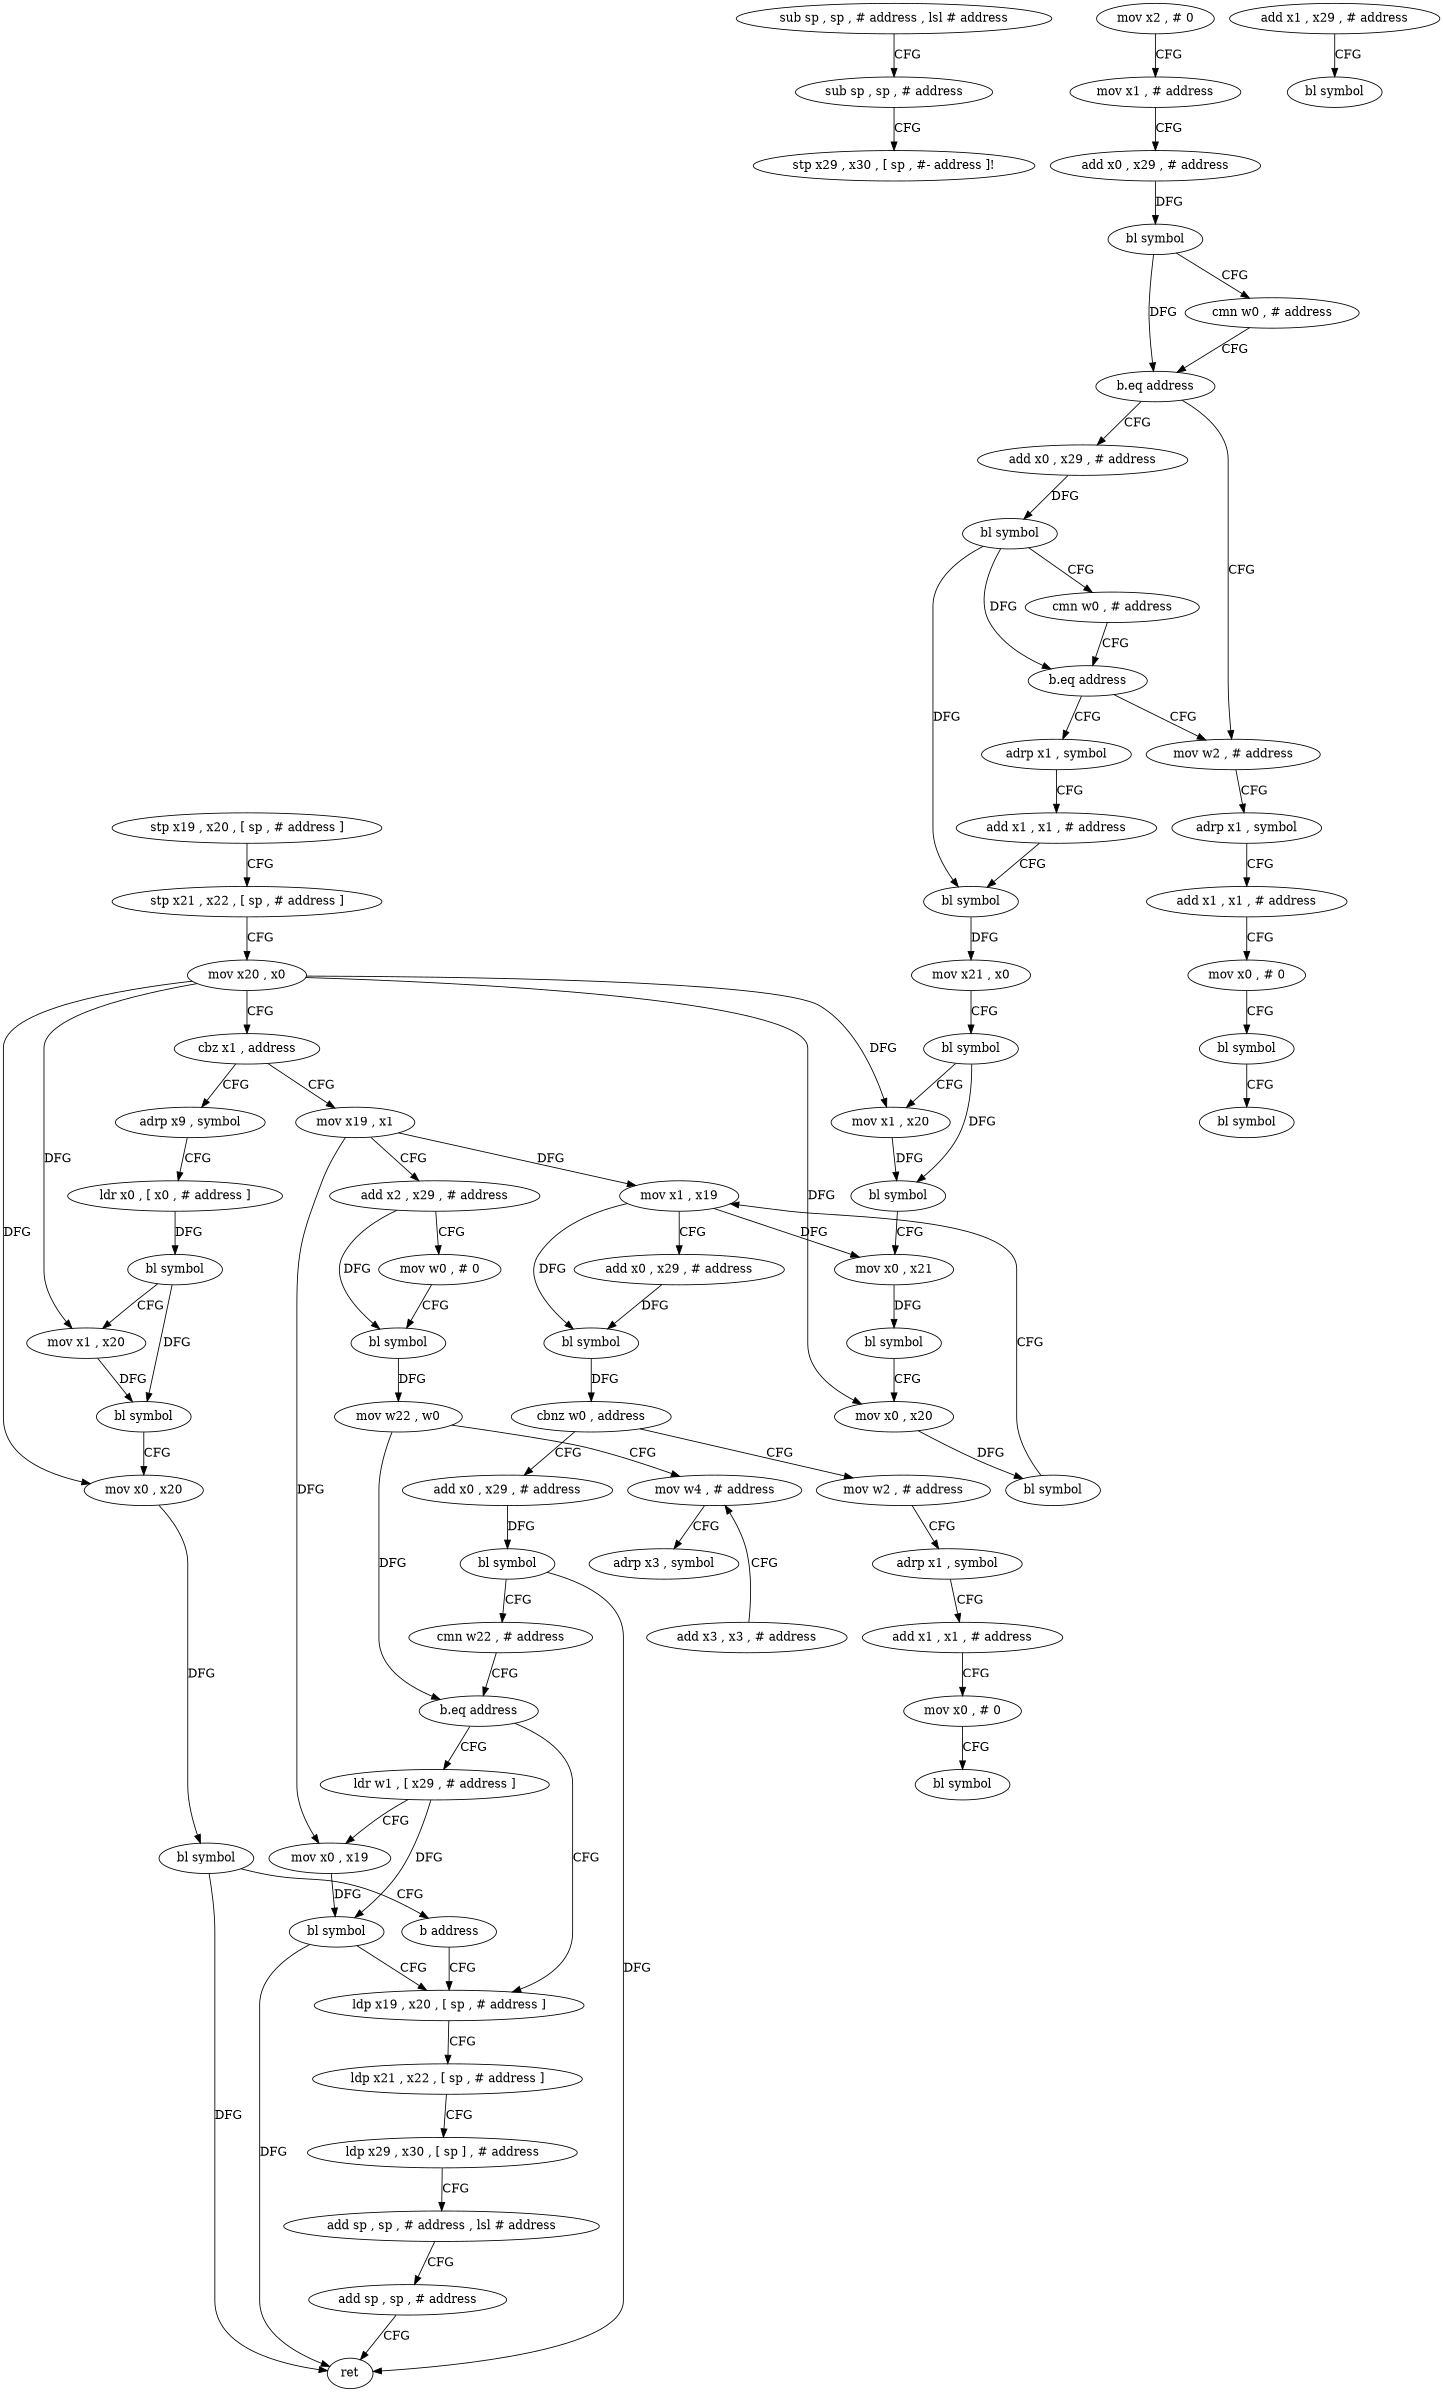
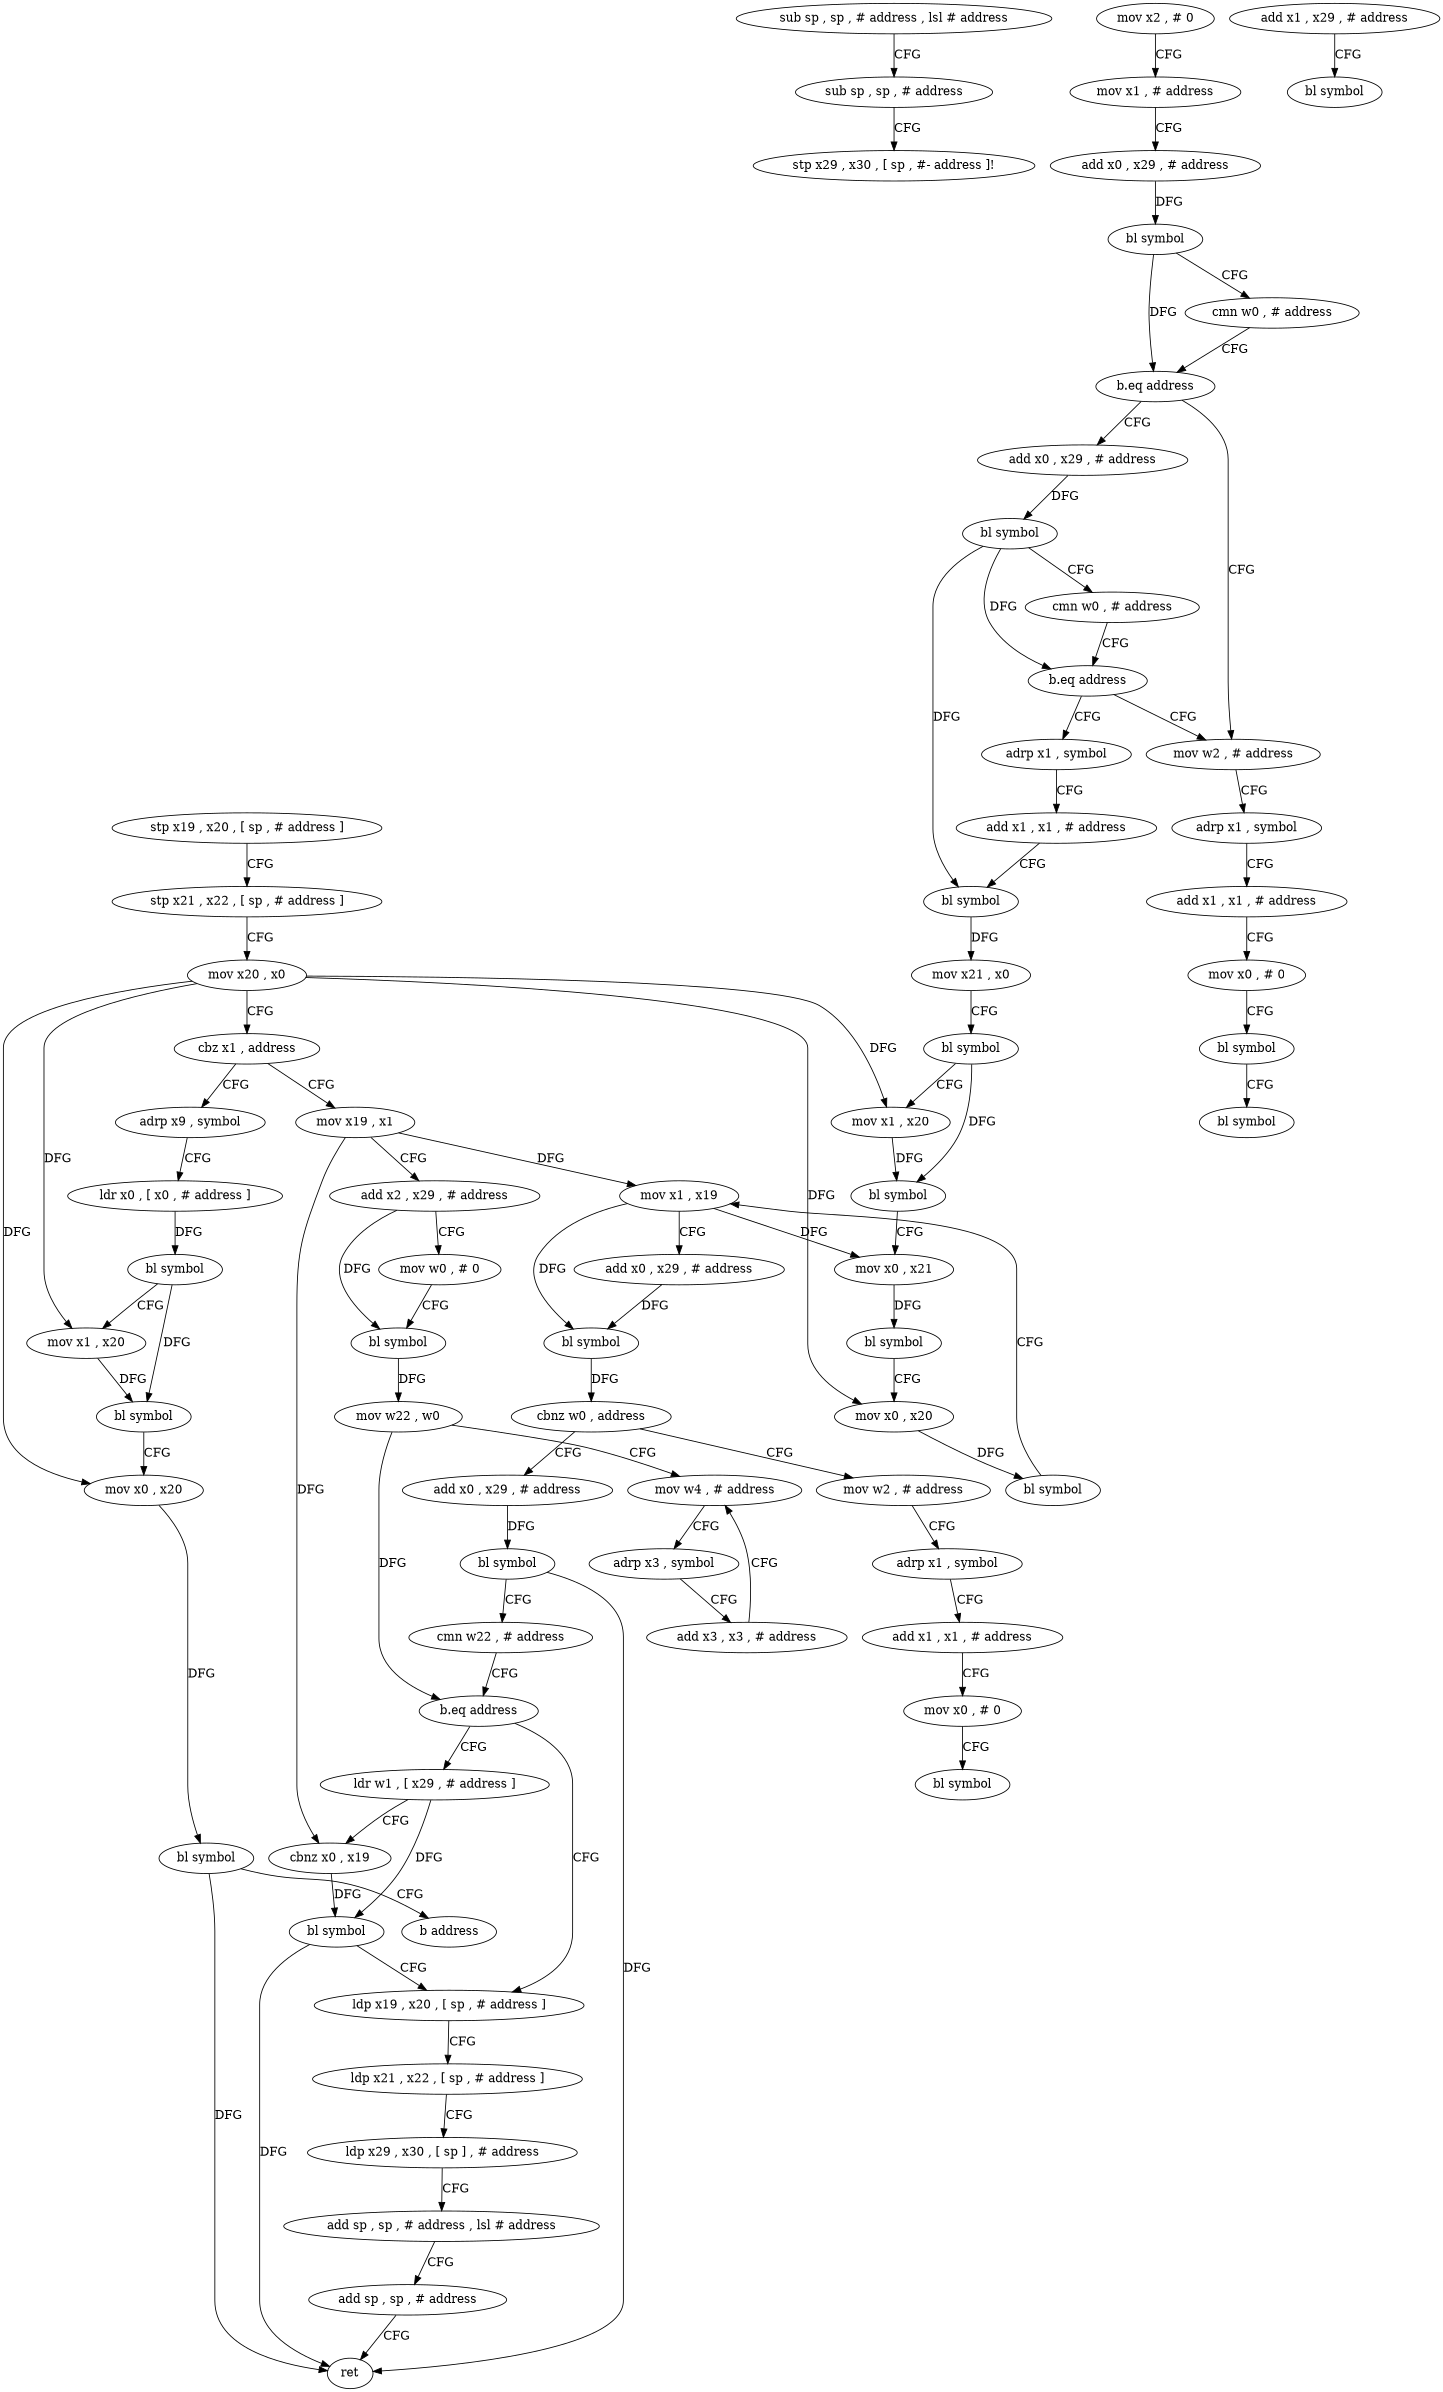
none -> (702, 1598)
(330, 1858) -> (330, 1858)
(449, 1964) -> none
